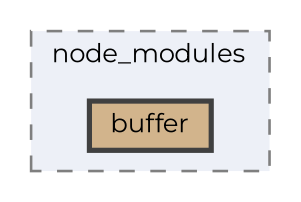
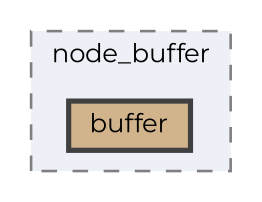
(150, 56) -> (131, 56)
